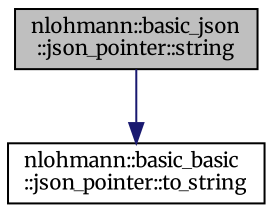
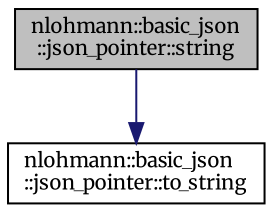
(136, 173) -> (136, 173)
